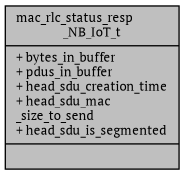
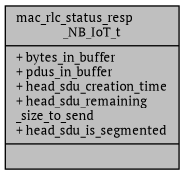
(64, 101) -> (82, 101)
